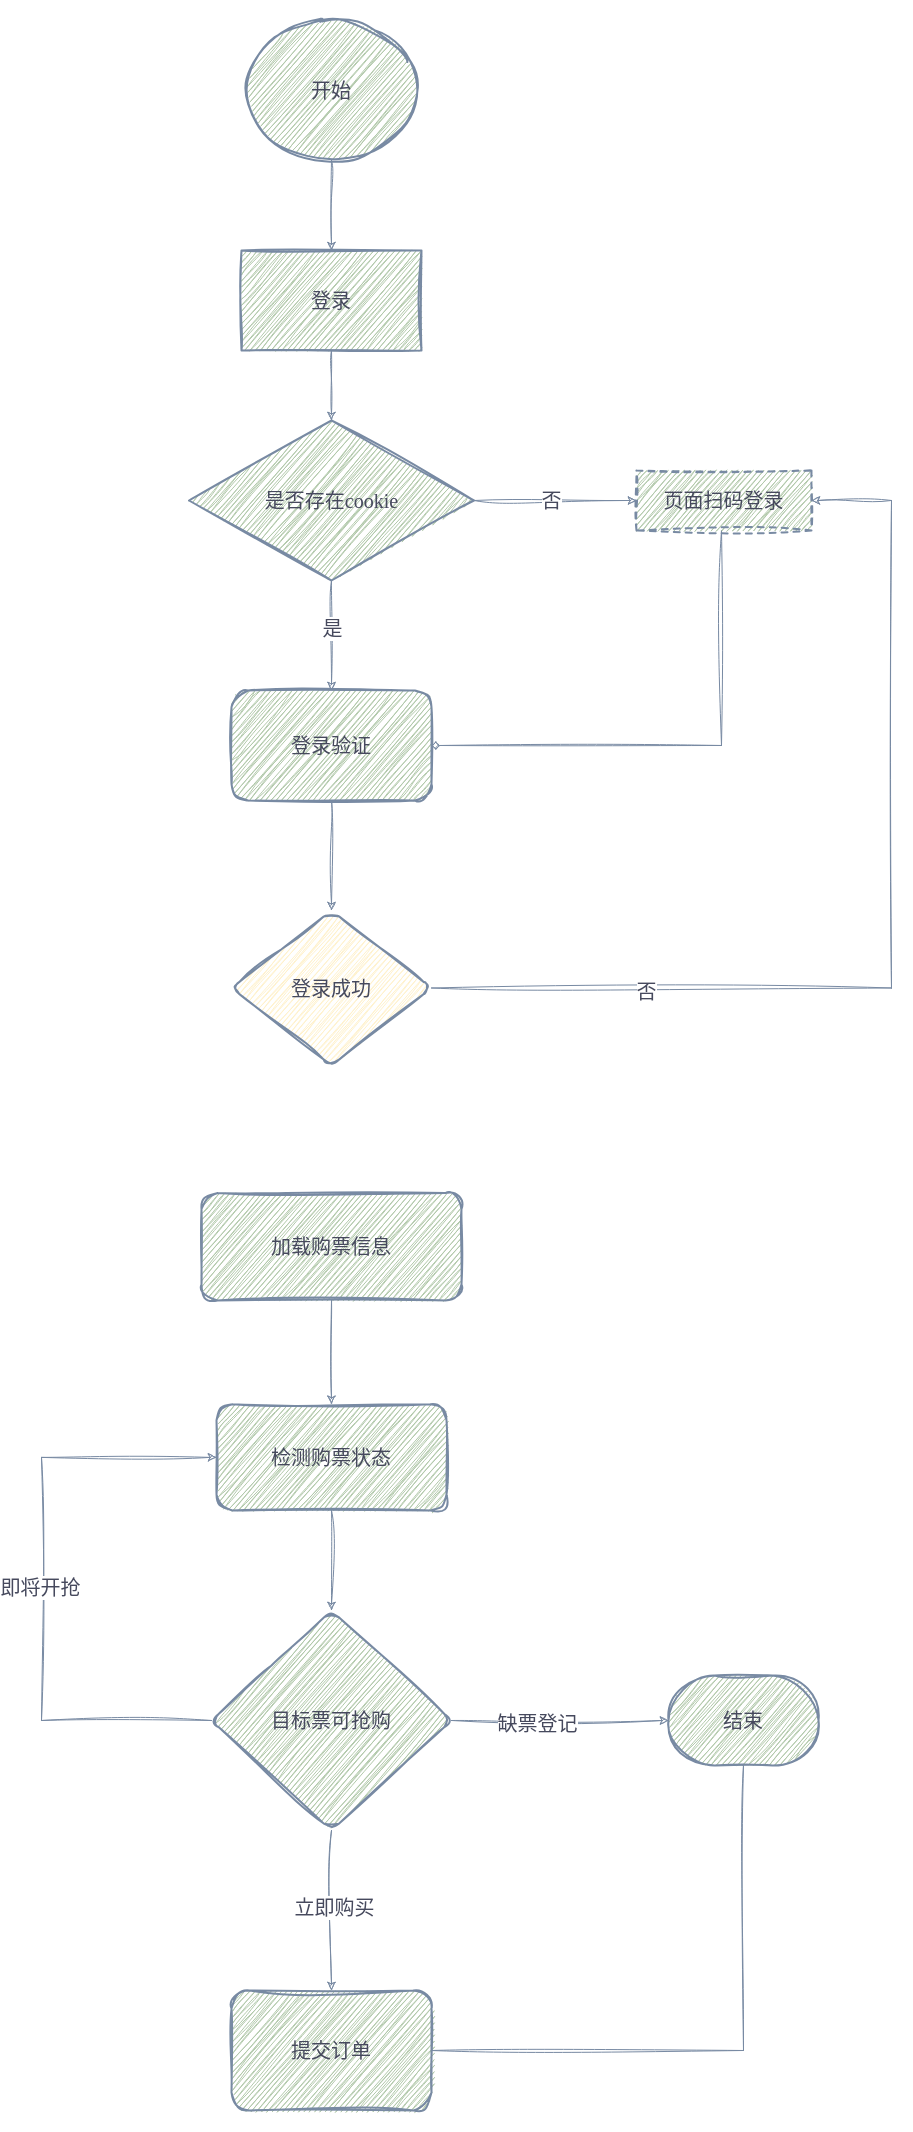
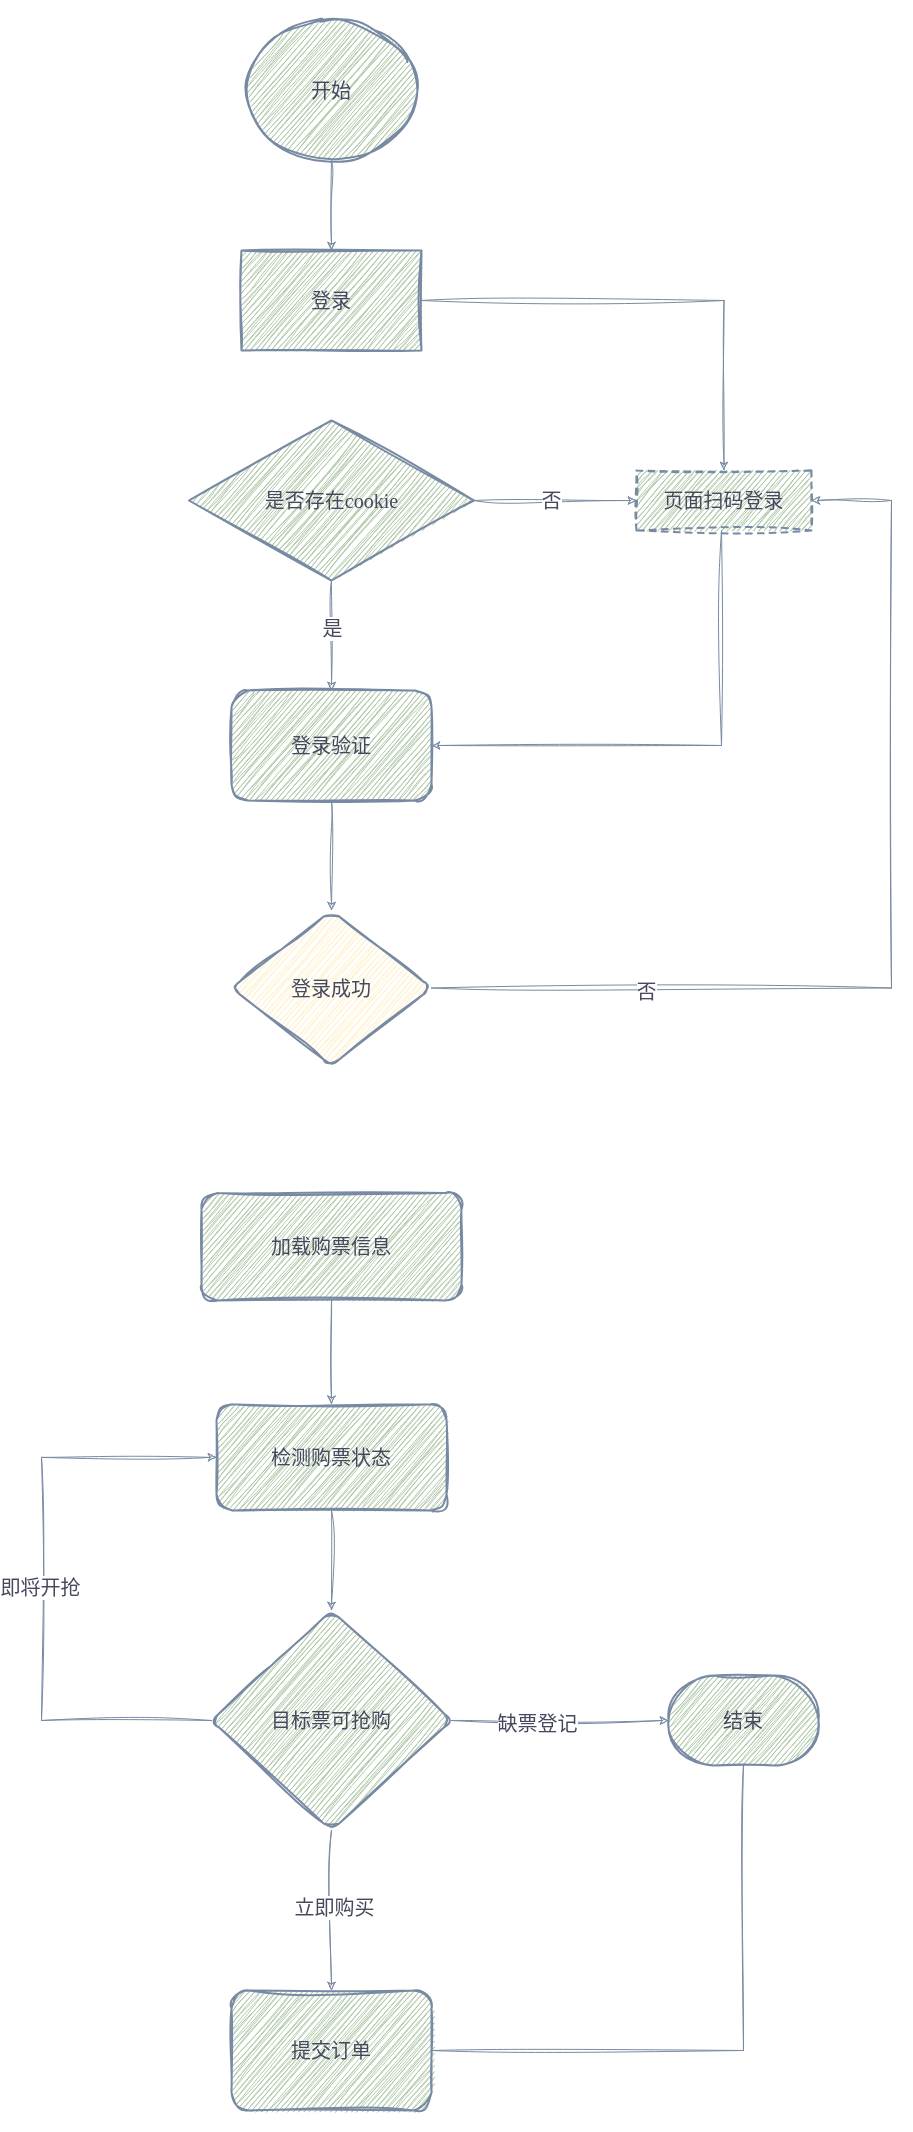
(332, 382) -> (655, 301)
(440, 746) -> (440, 746)
